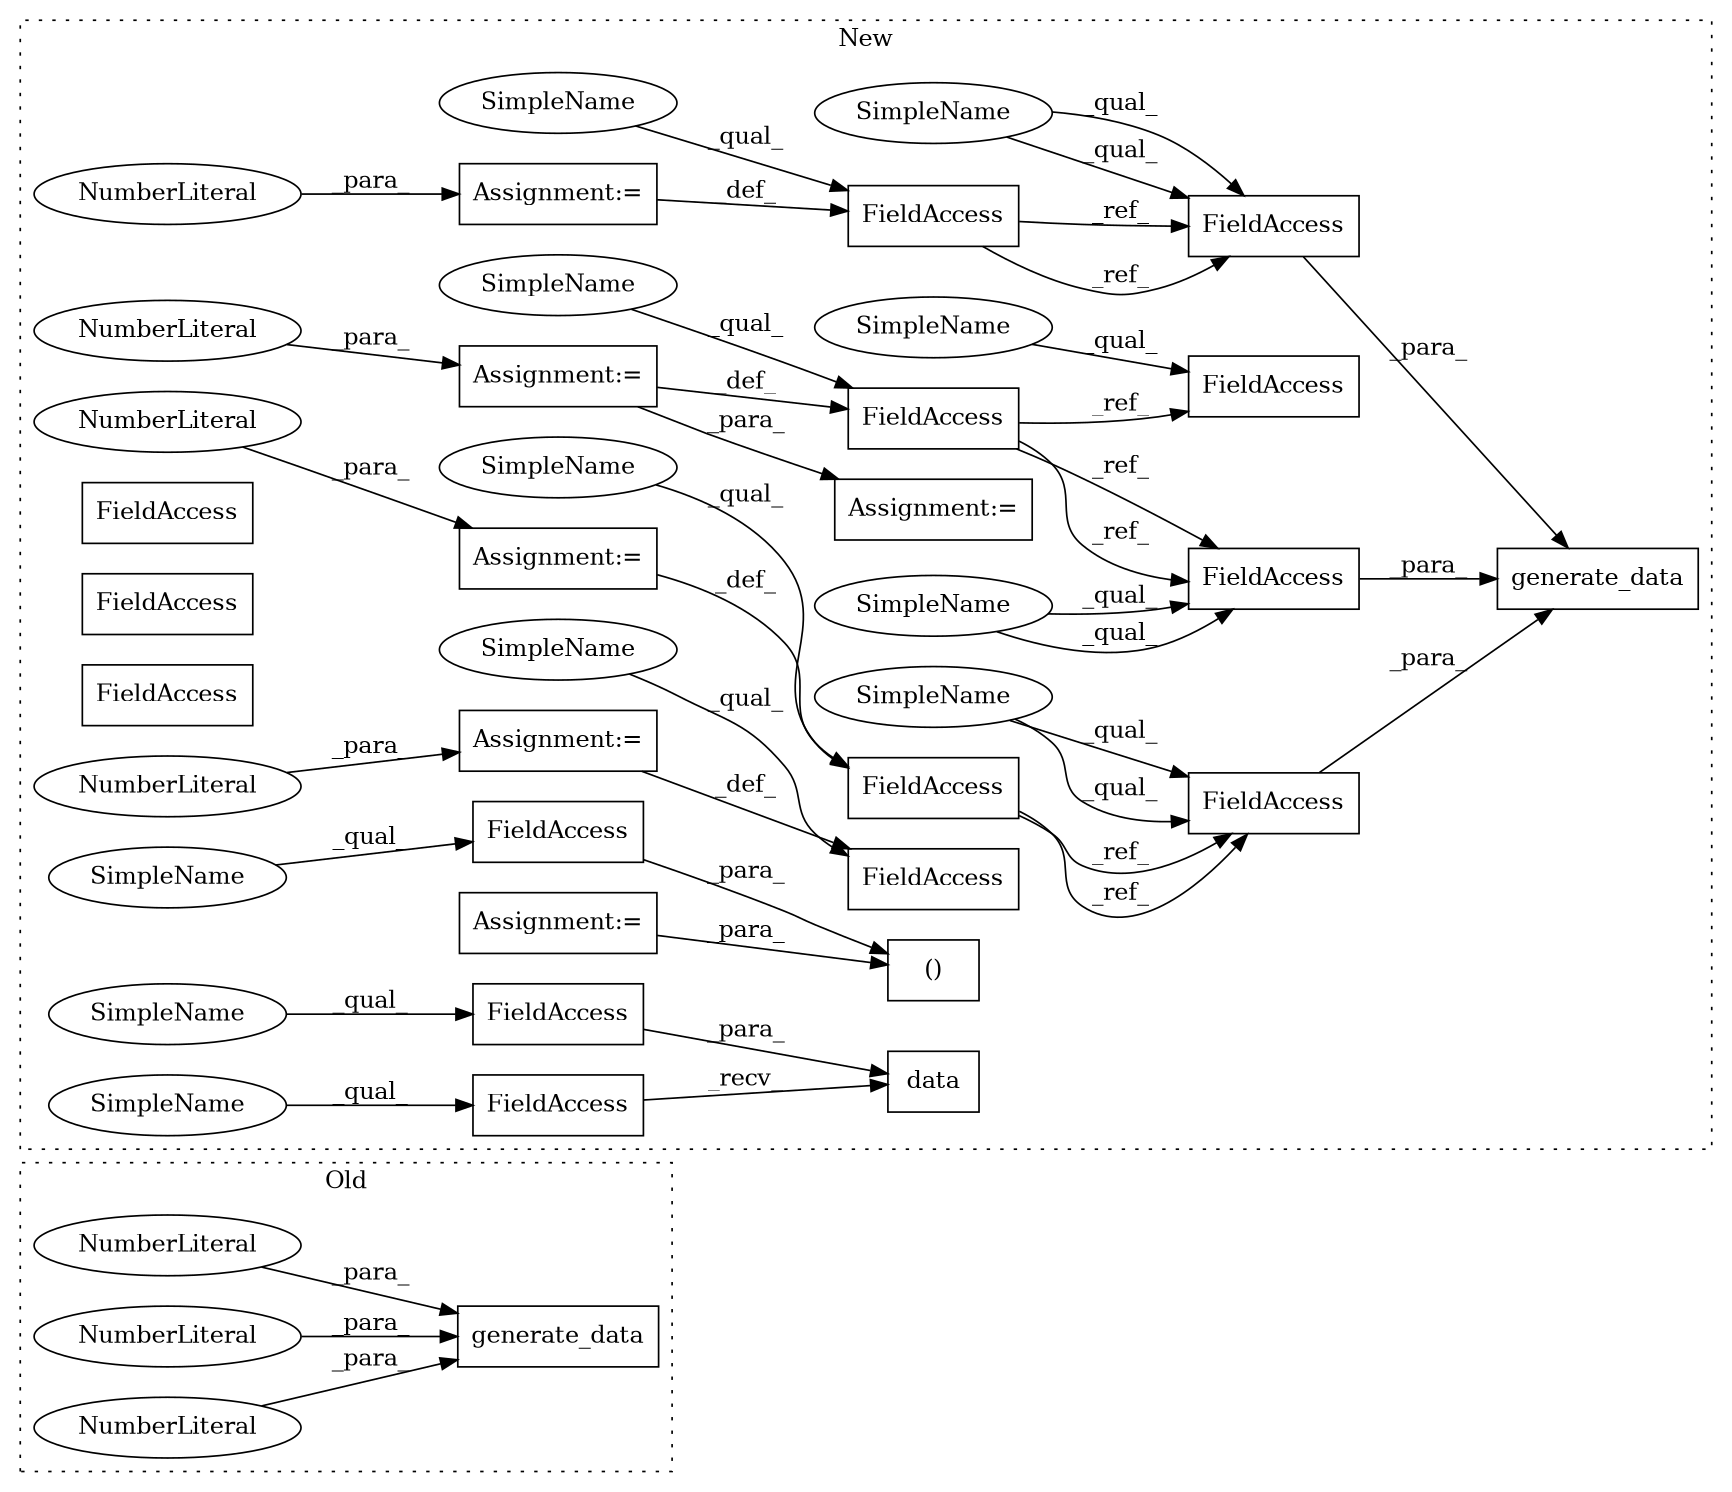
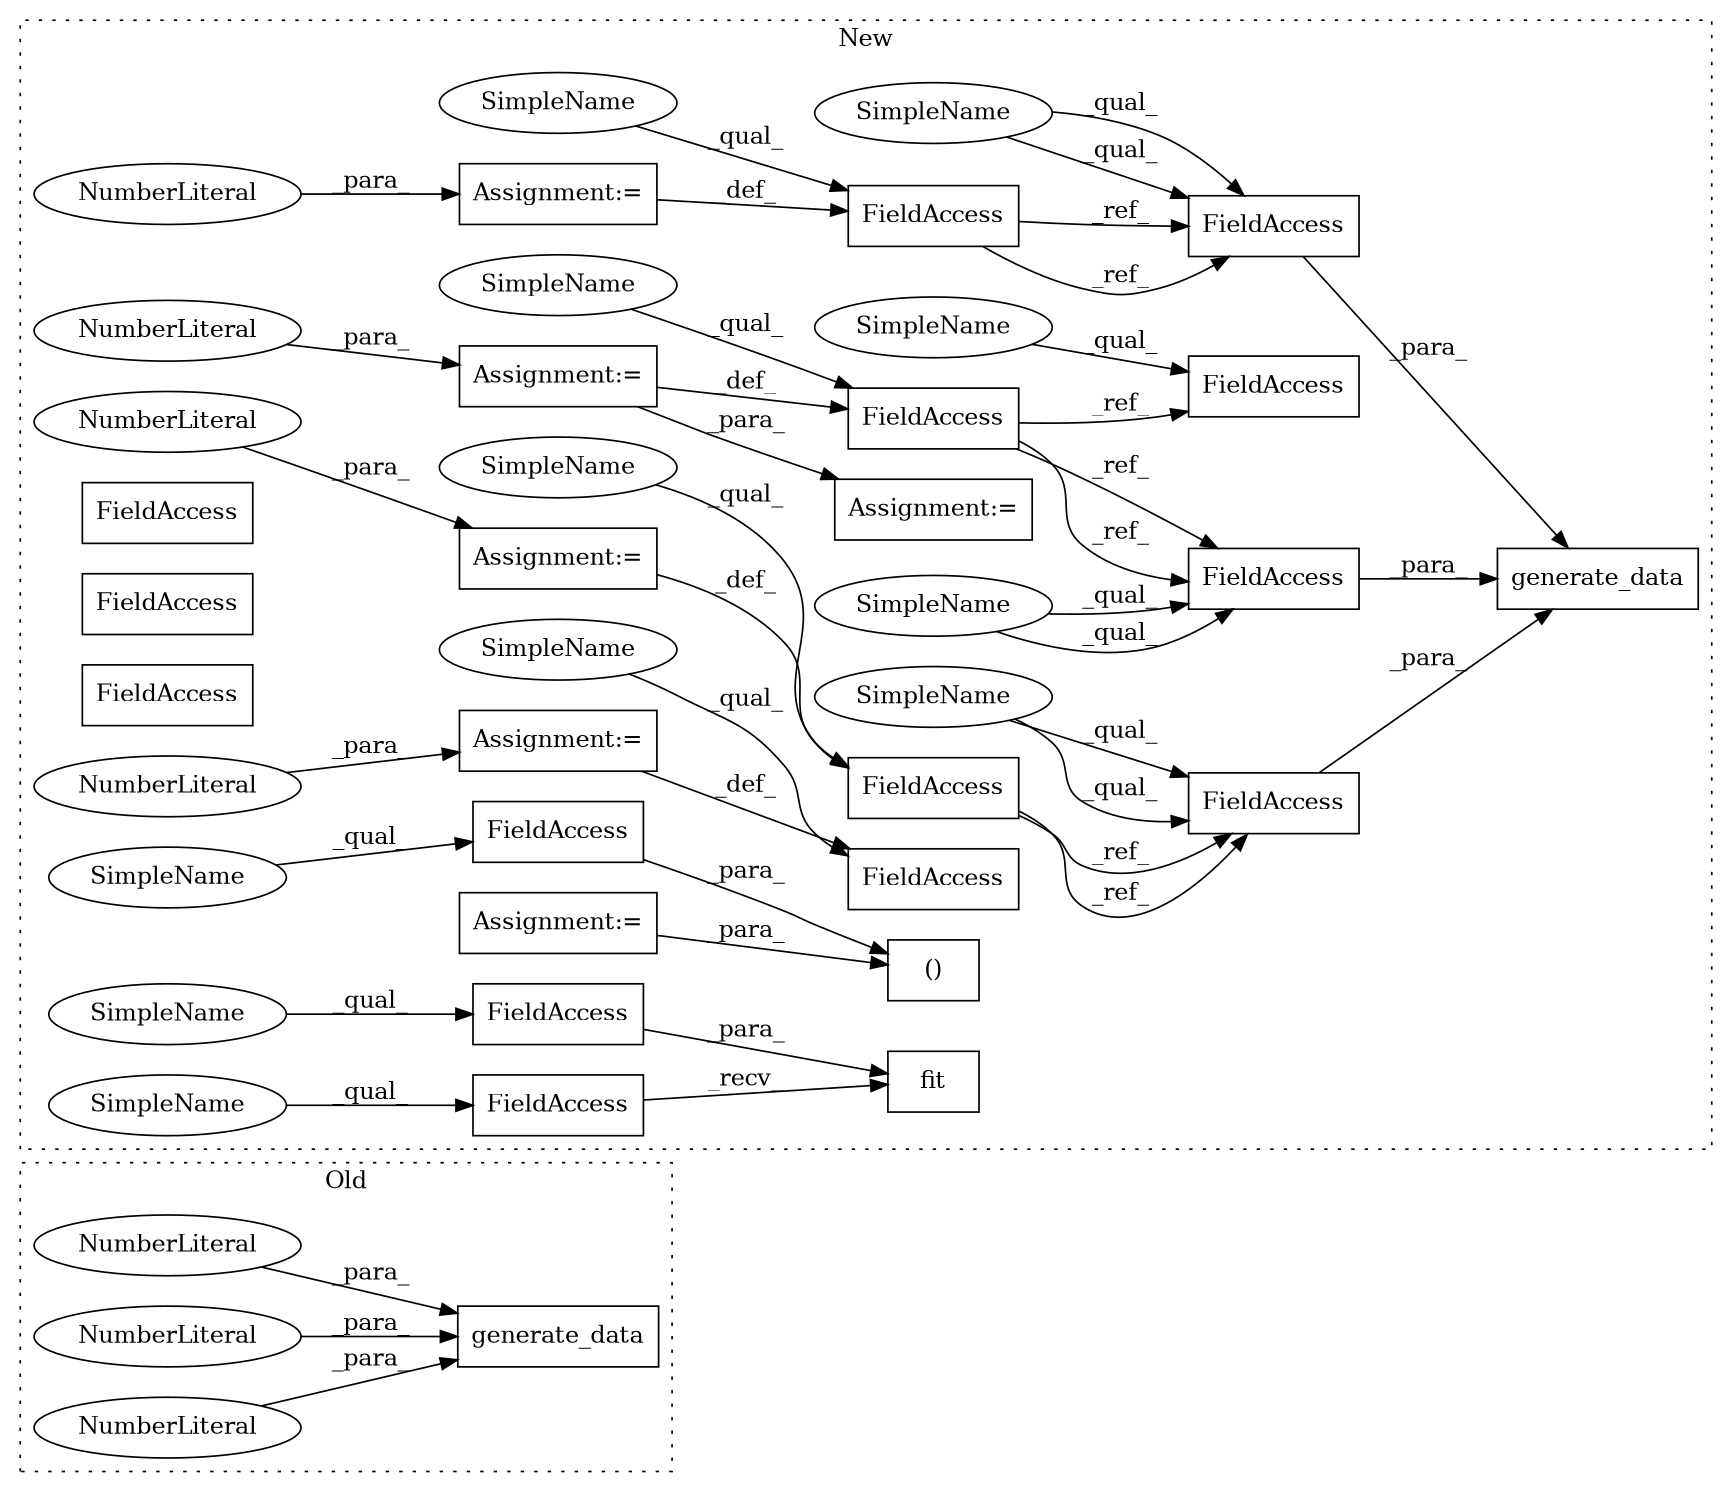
(933, 1082) -> (933, 1082)
